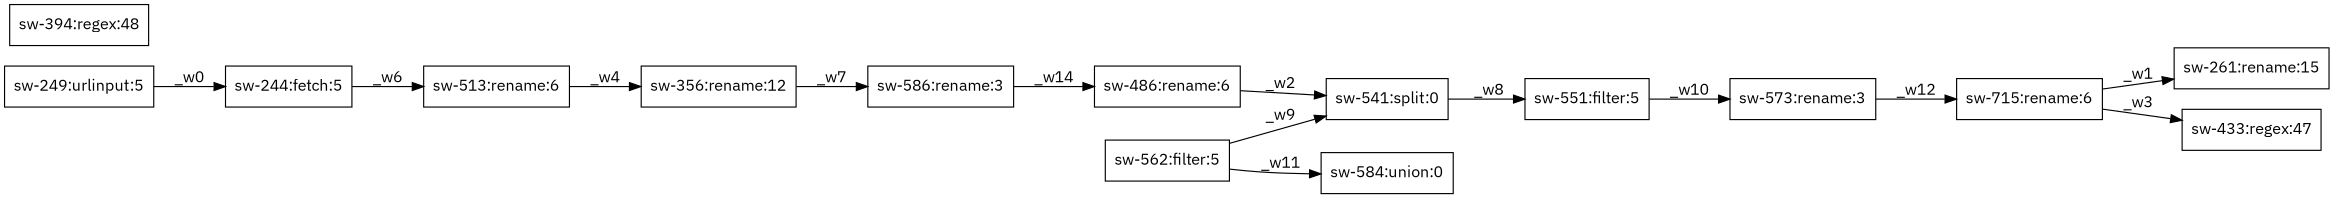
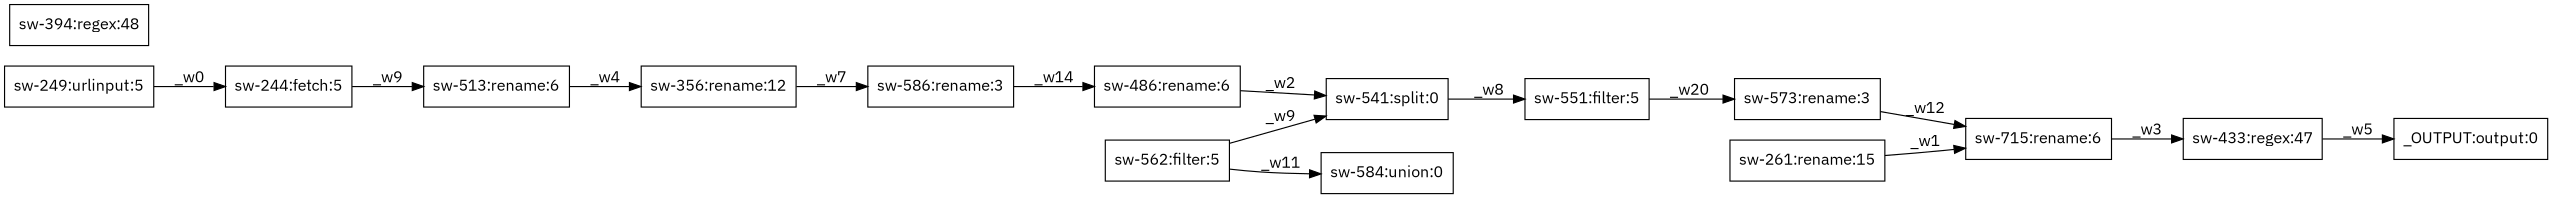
(388, 78) -> (388, 78)
(2132, 85) -> (1919, 153)
(1690, 91) -> (1690, 91)
none -> (2471, 139)
